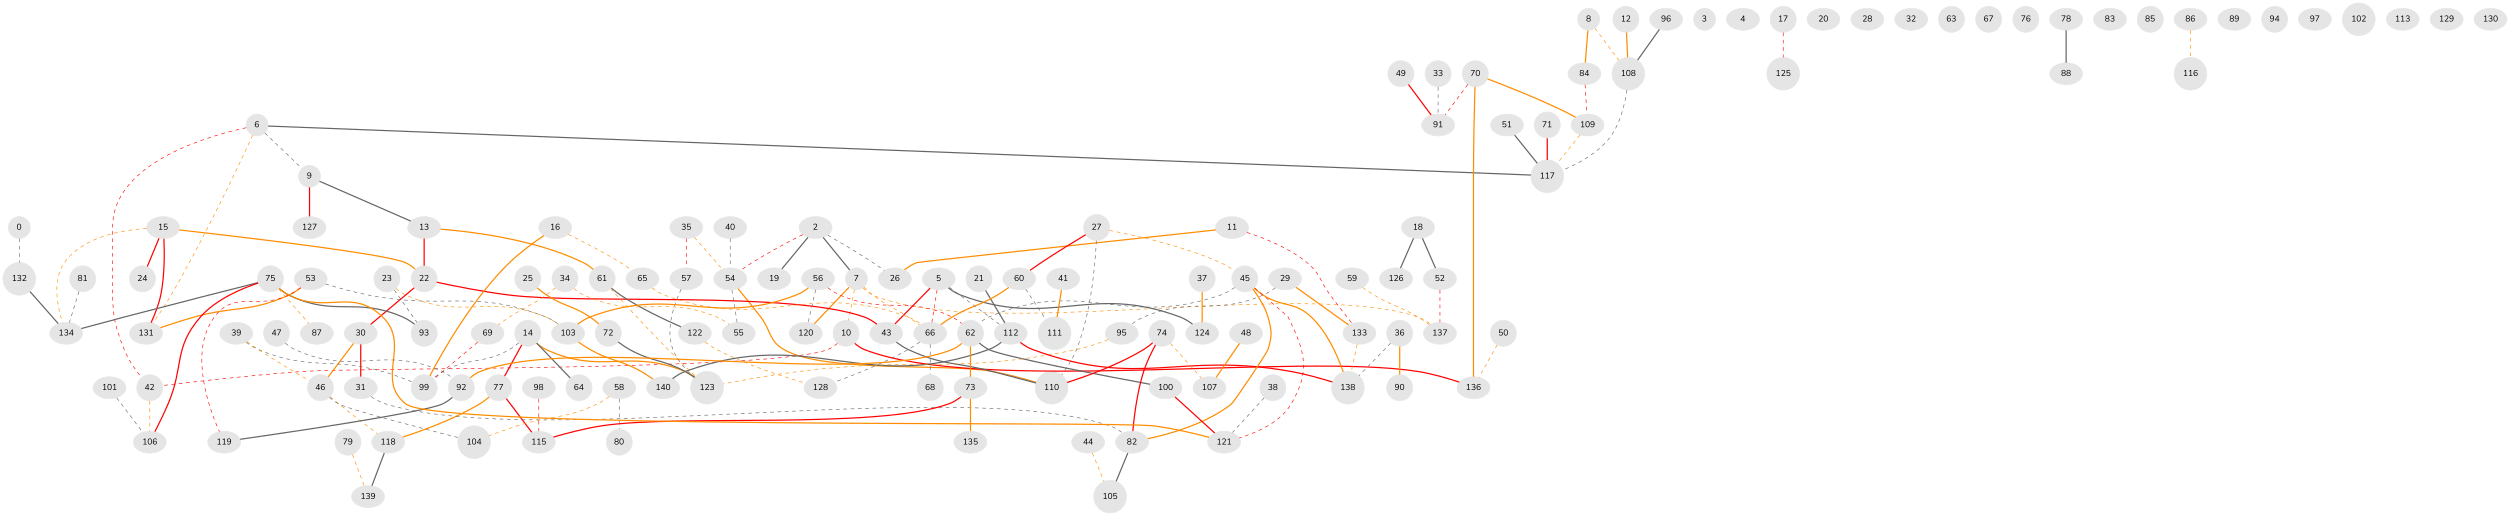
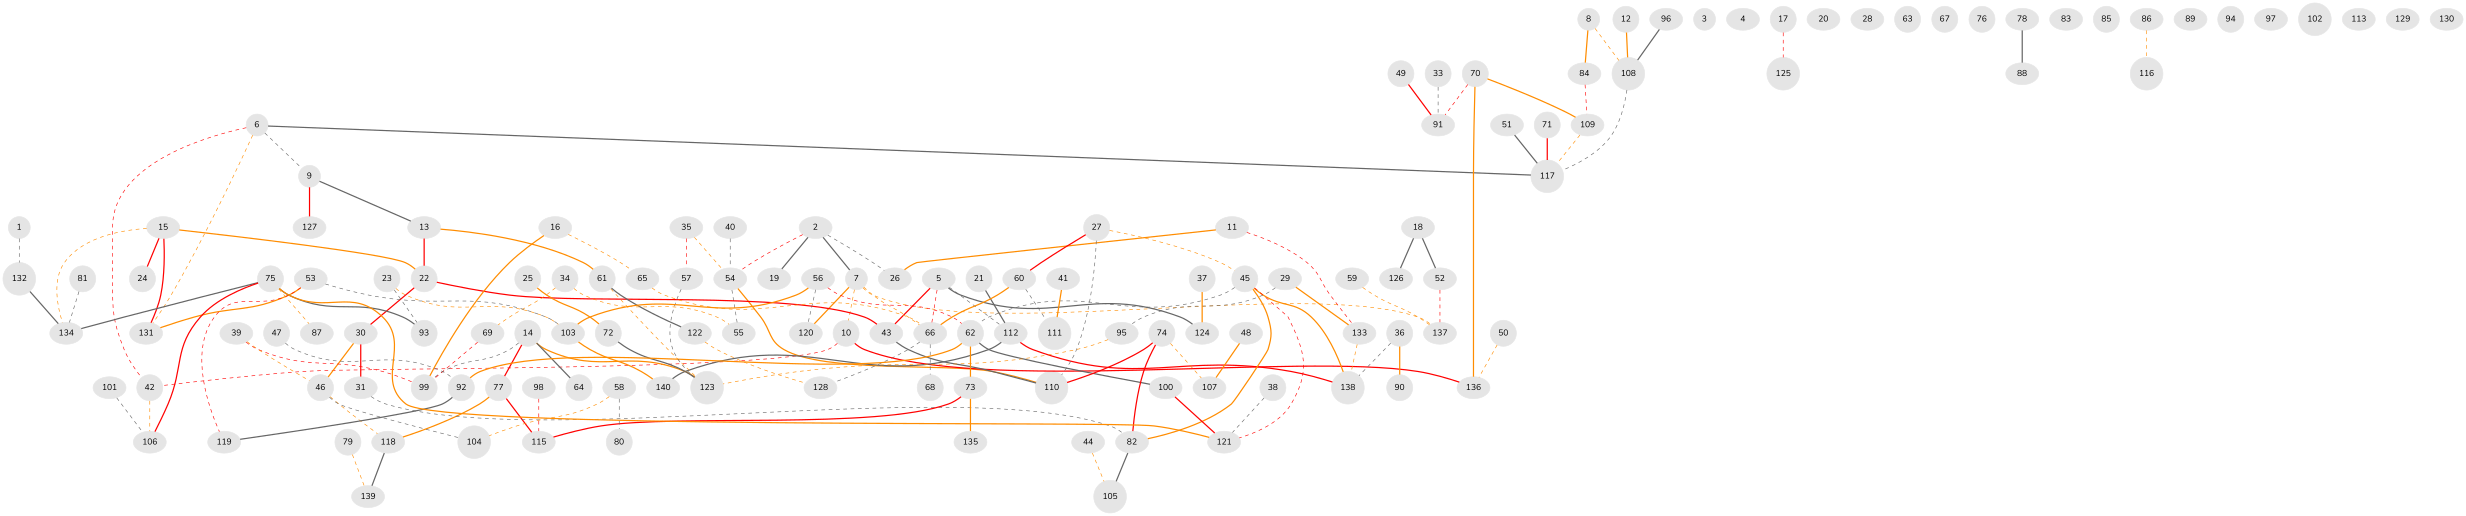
(1911, 19) -> none
(19, 228) -> (19, 228)
(329, 364) -> (329, 364)
